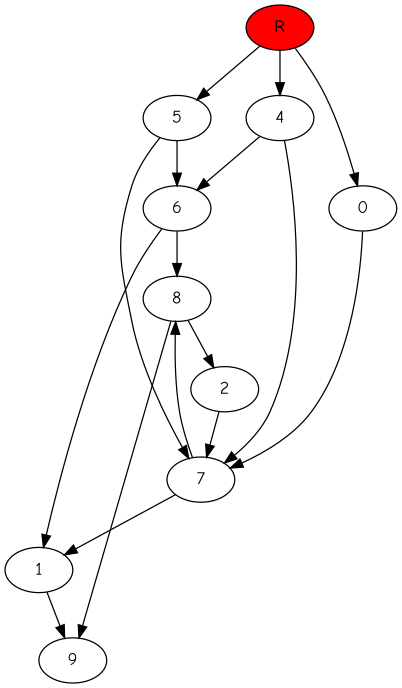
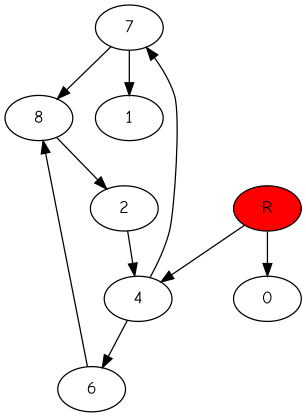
(177, 118) -> none
(336, 367) -> none
(91, 377) -> none
(214, 428) -> (130, 247)
(73, 660) -> none
